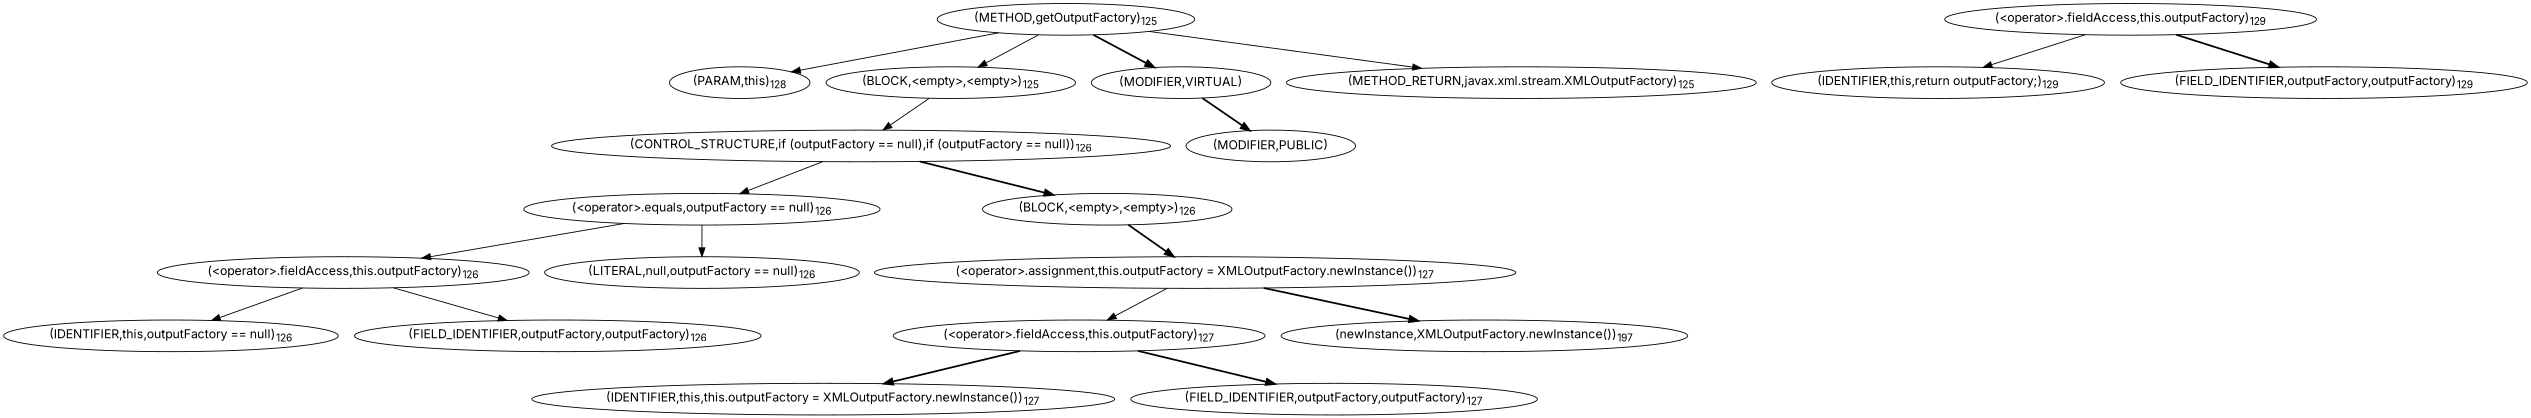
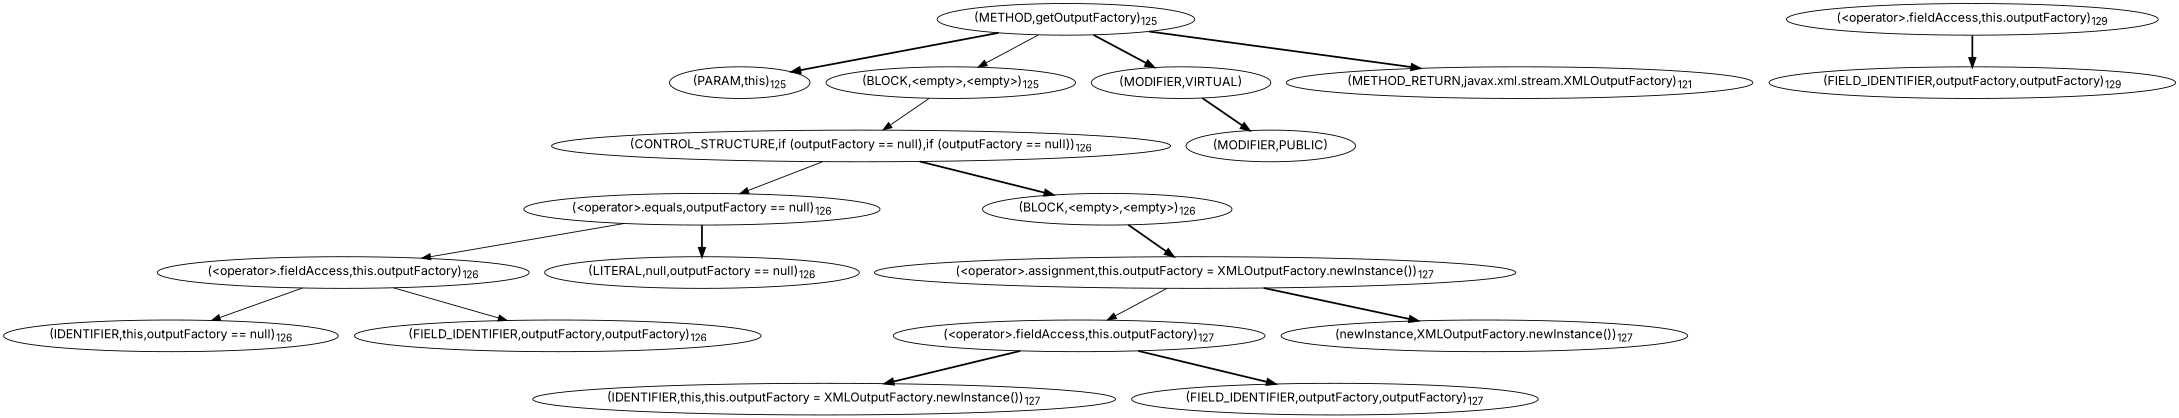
(1281, 49) -> (1280, 49)
(899, 51) -> (899, 51)
(778, 81) -> (778, 81)
(1687, 81) -> (1685, 81)
(1938, 83) -> none
(702, 237) -> (702, 237)
(1626, 335) -> (1626, 335)
